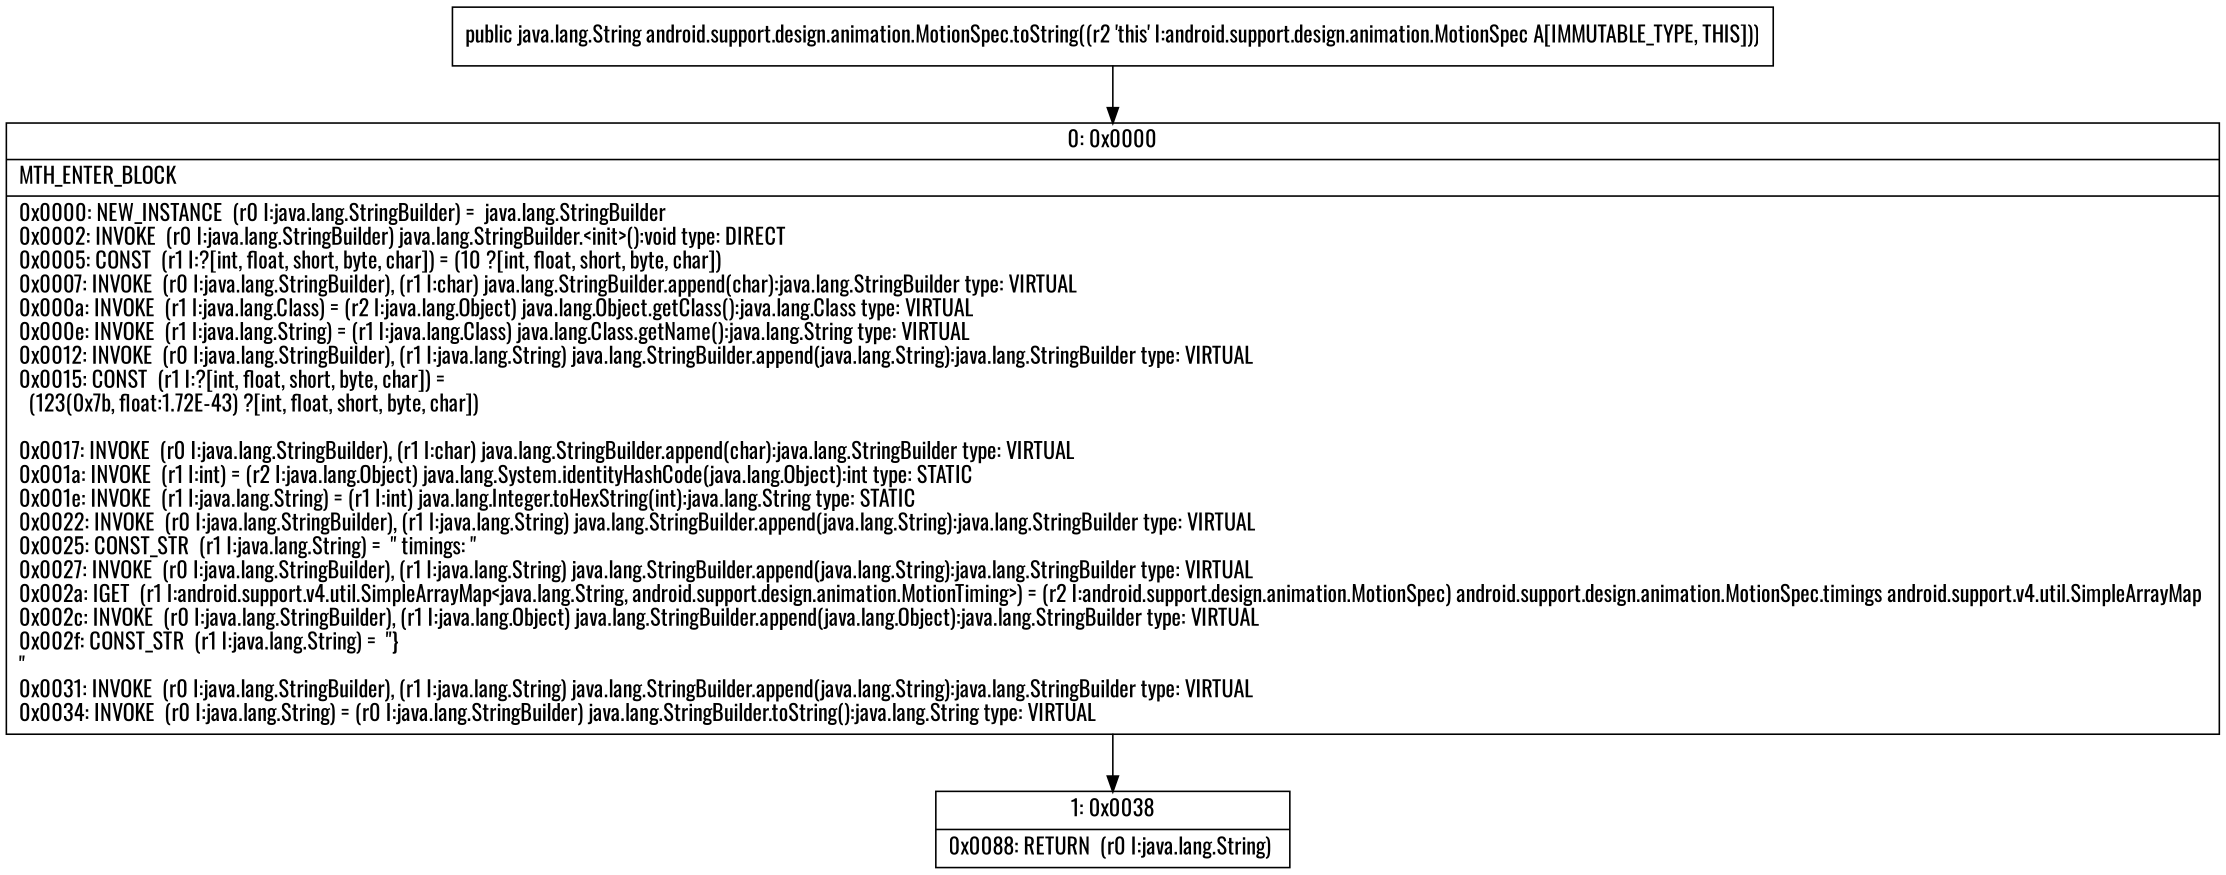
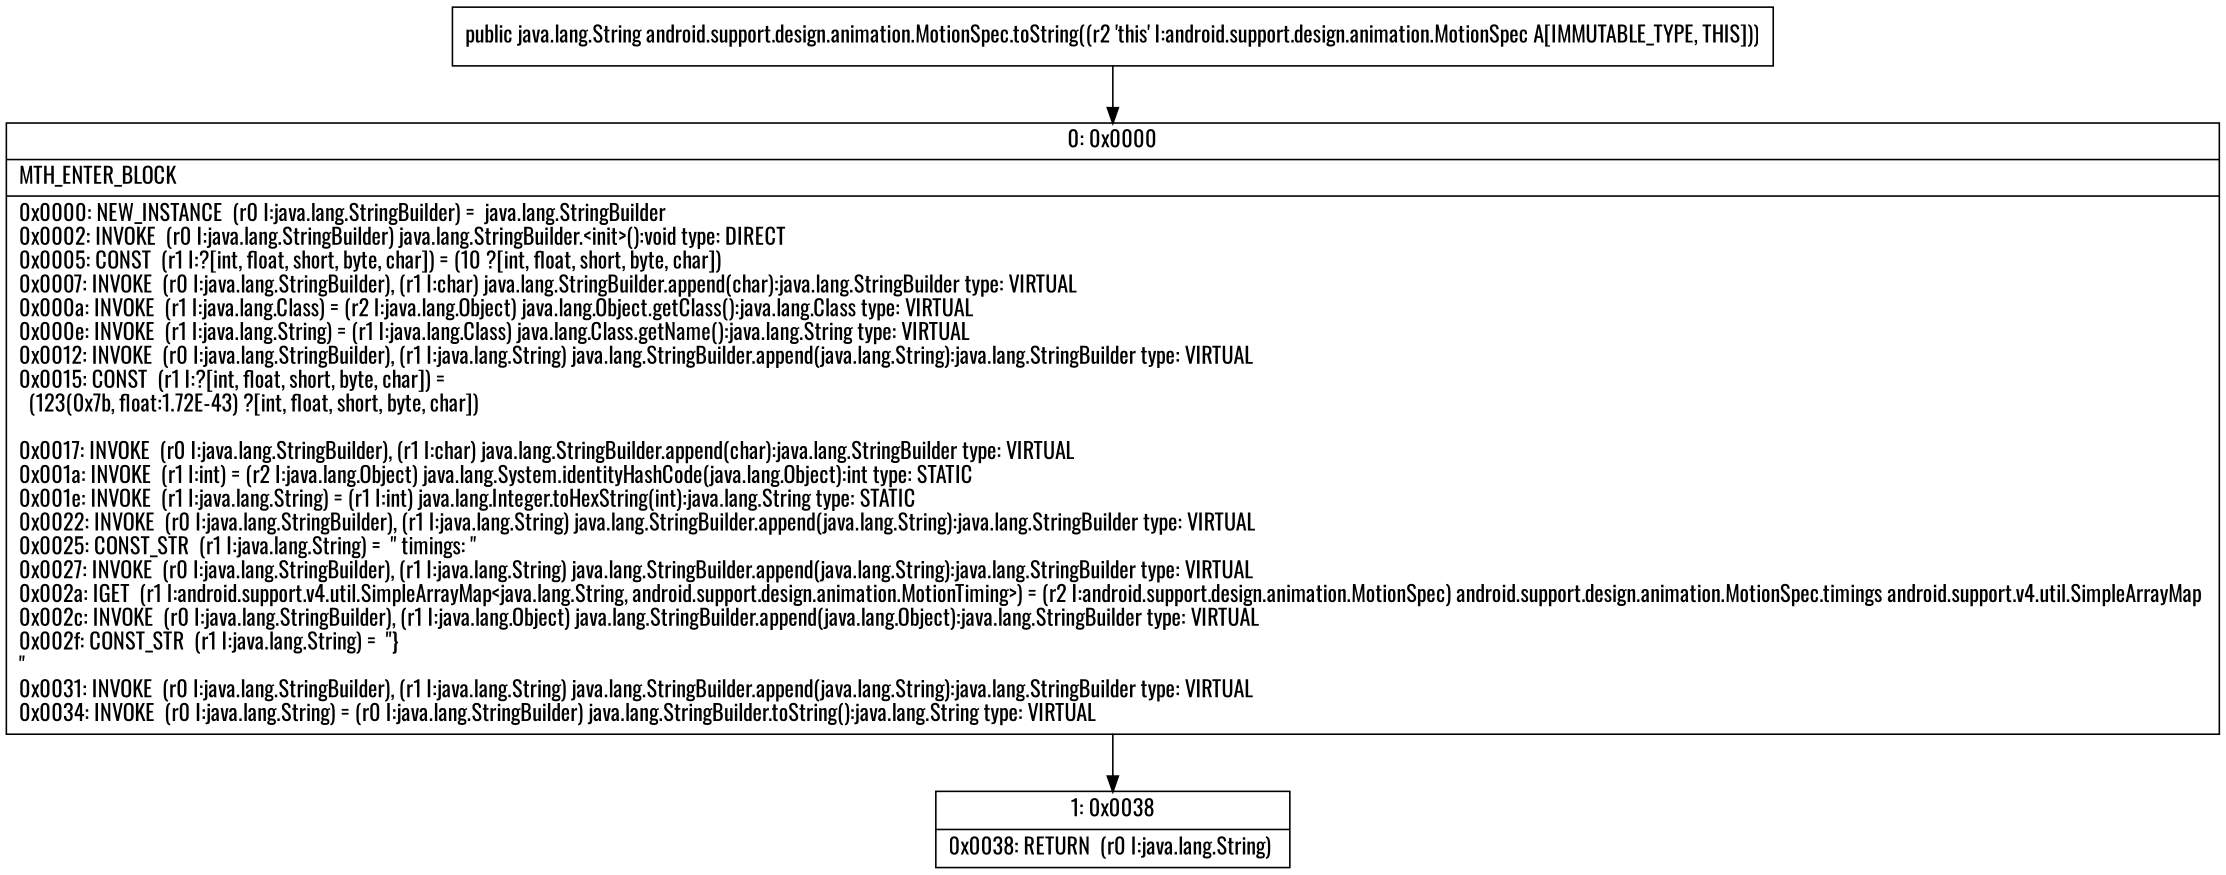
(1113, 848) -> (1113, 848)
